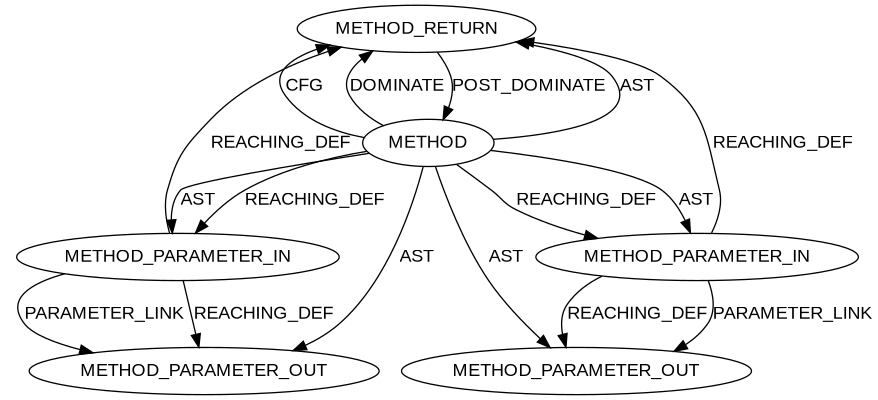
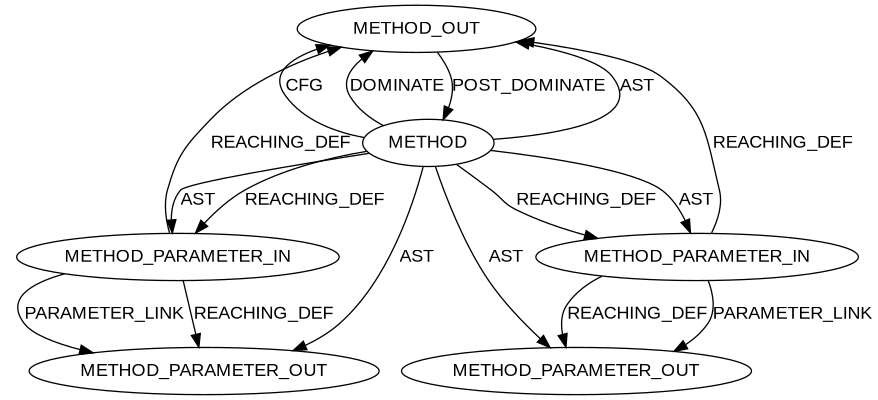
(417, 29) -> (417, 29)
